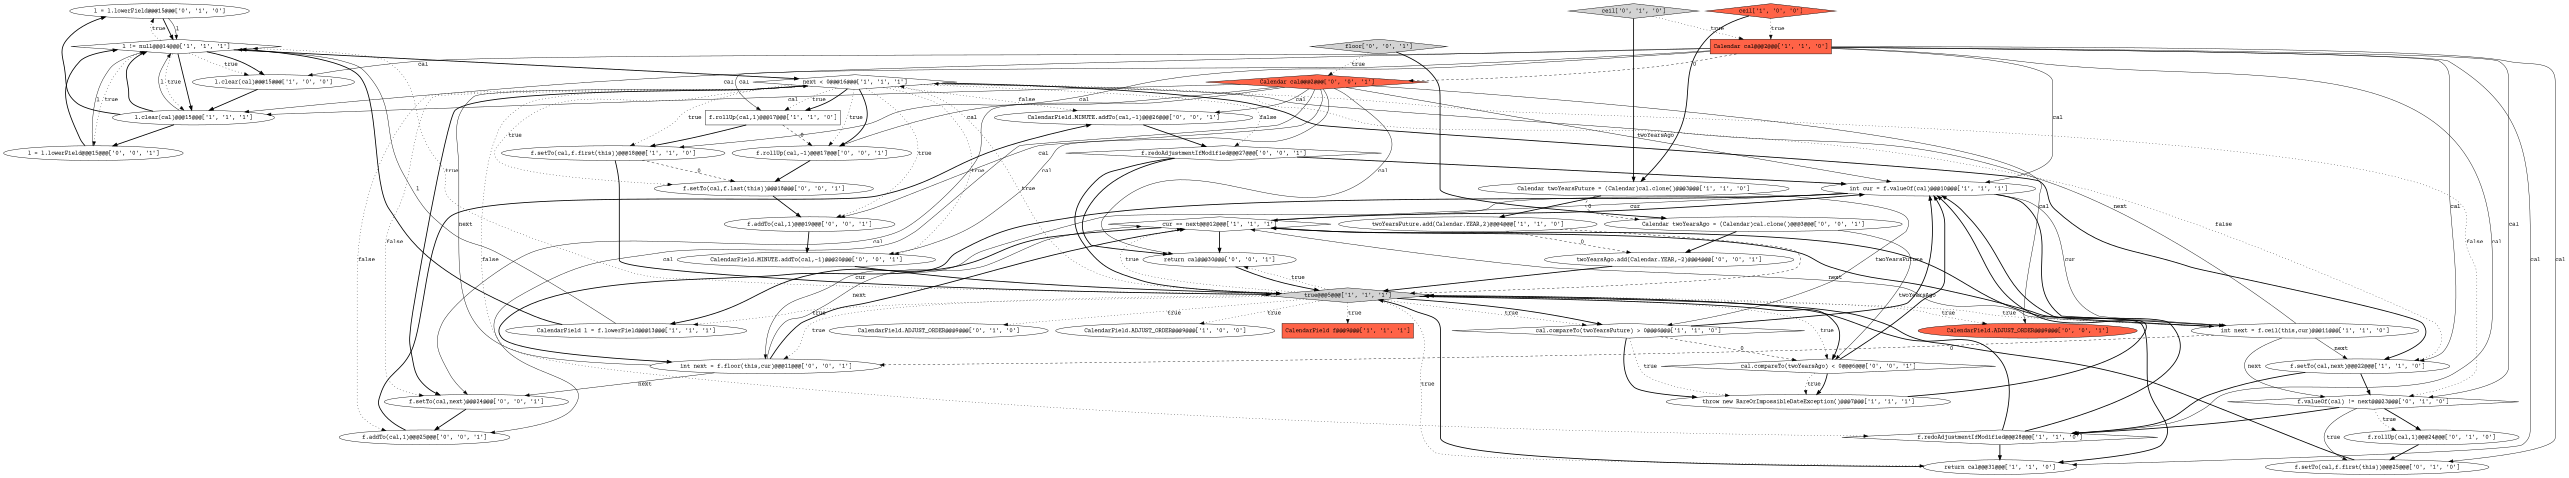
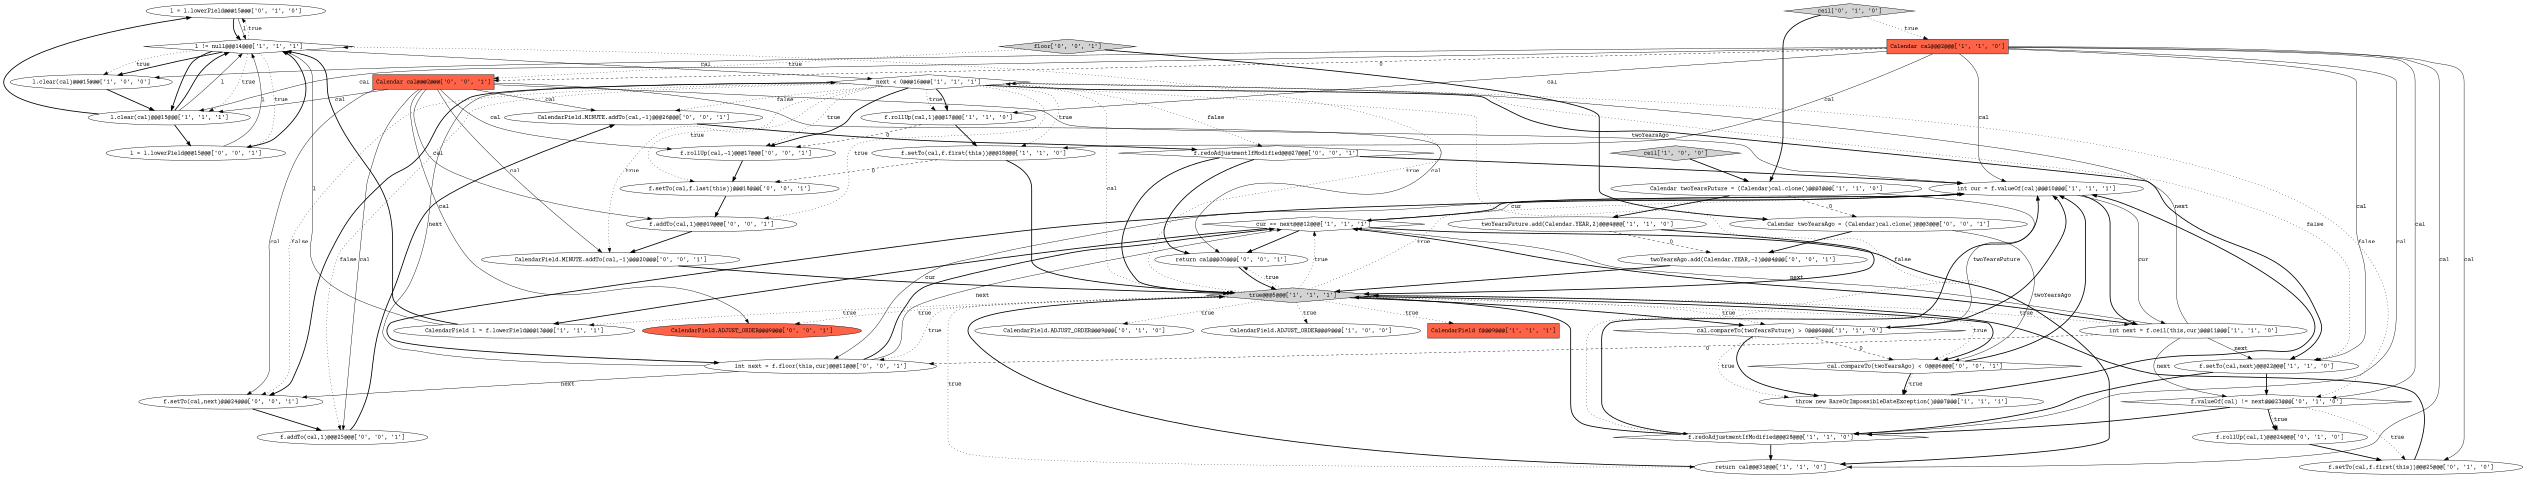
(1771, 11) -> (1676, 153)
(1771, 27) -> none
(514, 64) -> (531, 61)
(1317, 82) -> (433, 82)
(773, 118) -> (948, 118)
(1028, 189) -> (1112, 189)
none -> (1623, 205)
(1718, 279) -> (1716, 284)
(2327, 430) -> (2357, 423)
